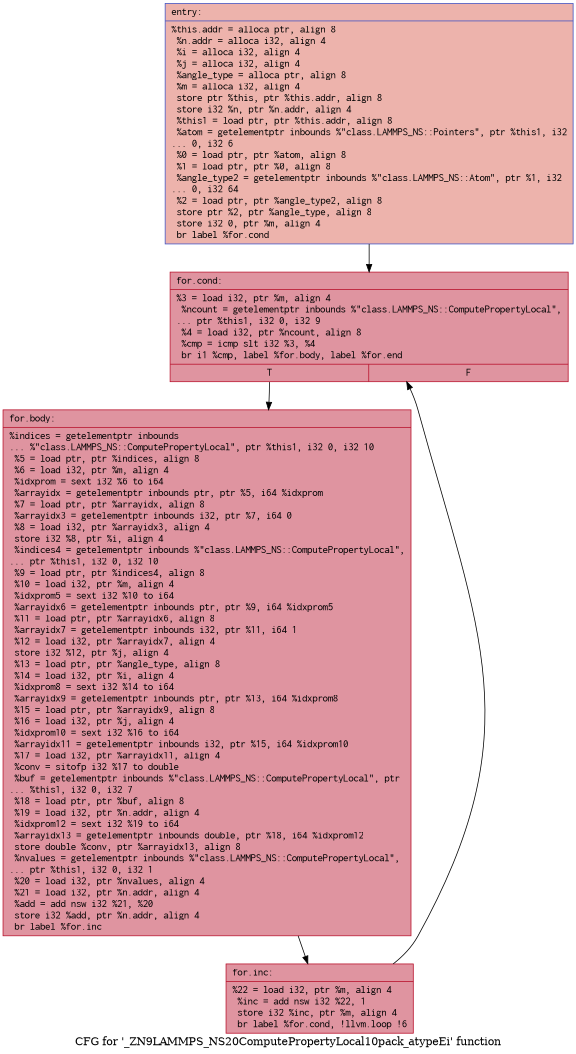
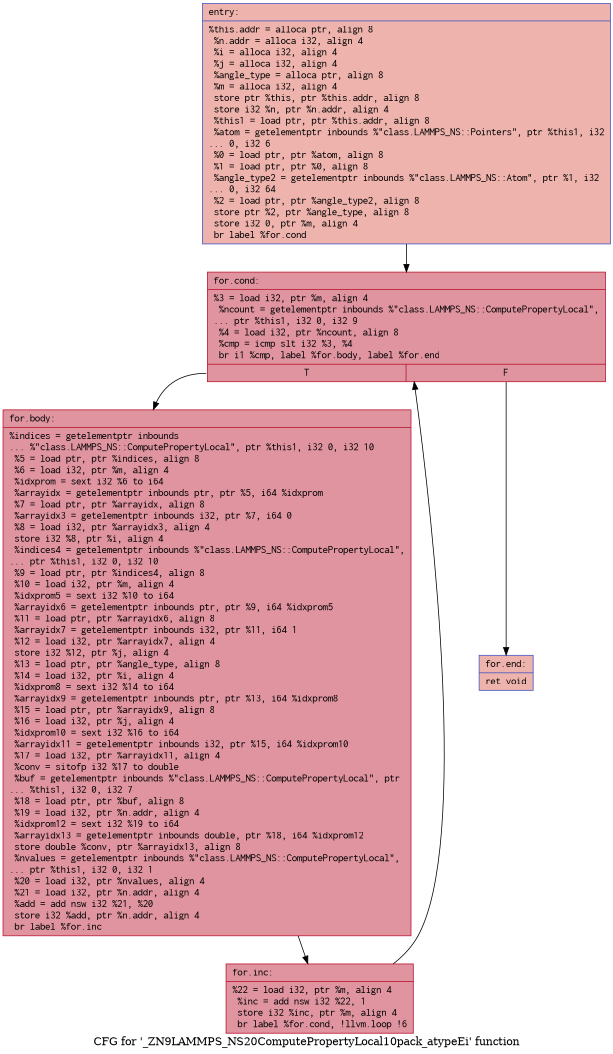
none -> (506, 673)
